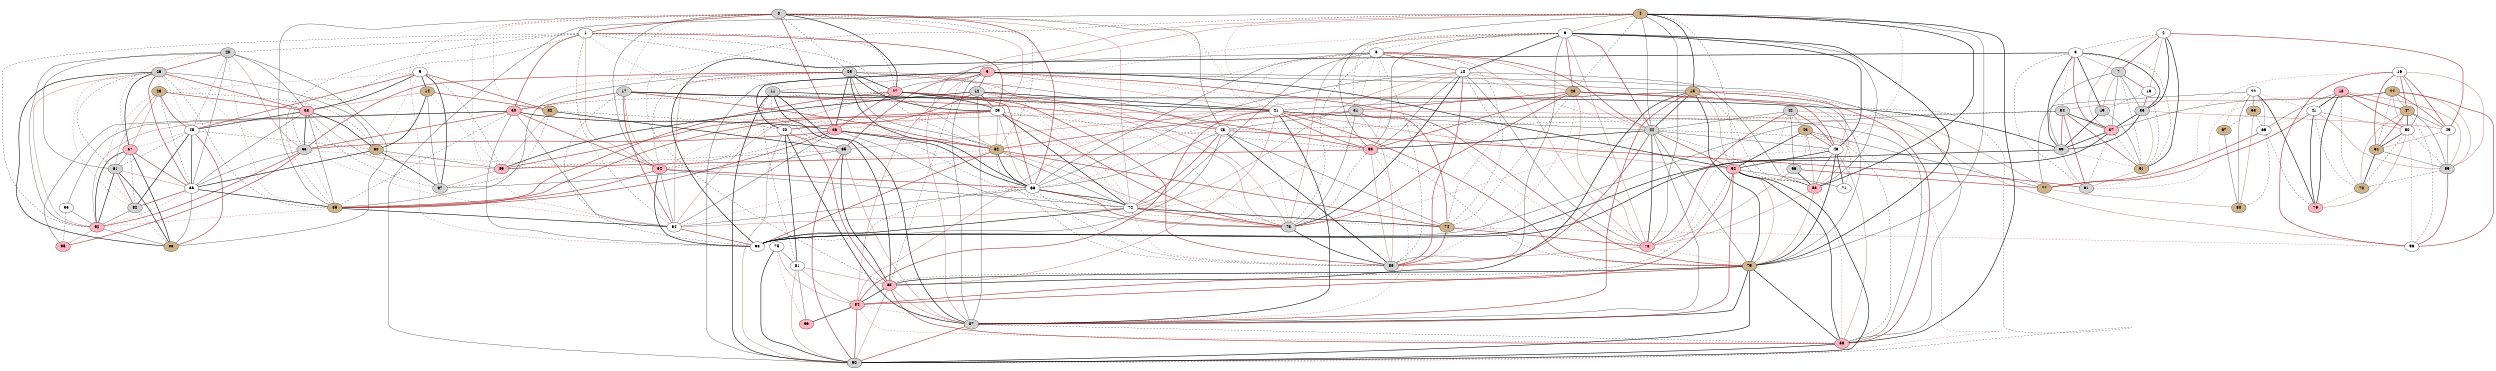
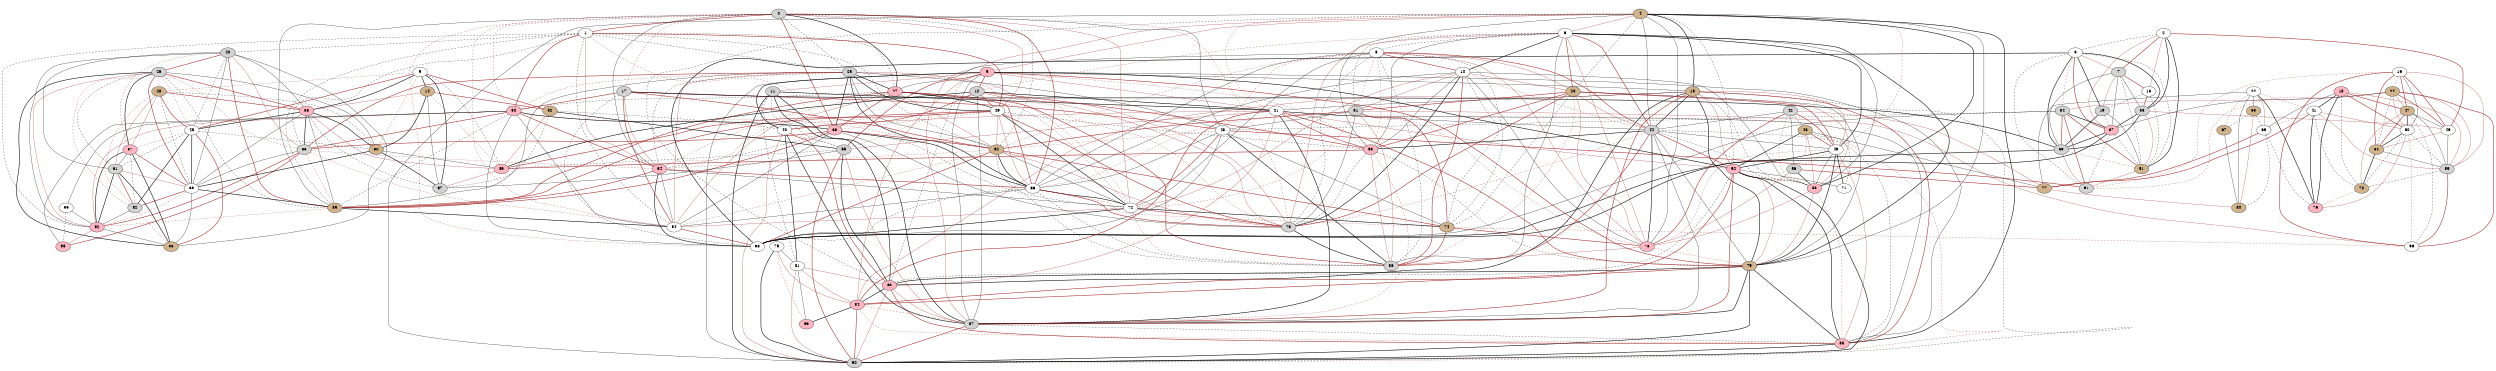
(251, 157) -> (251, 157)
